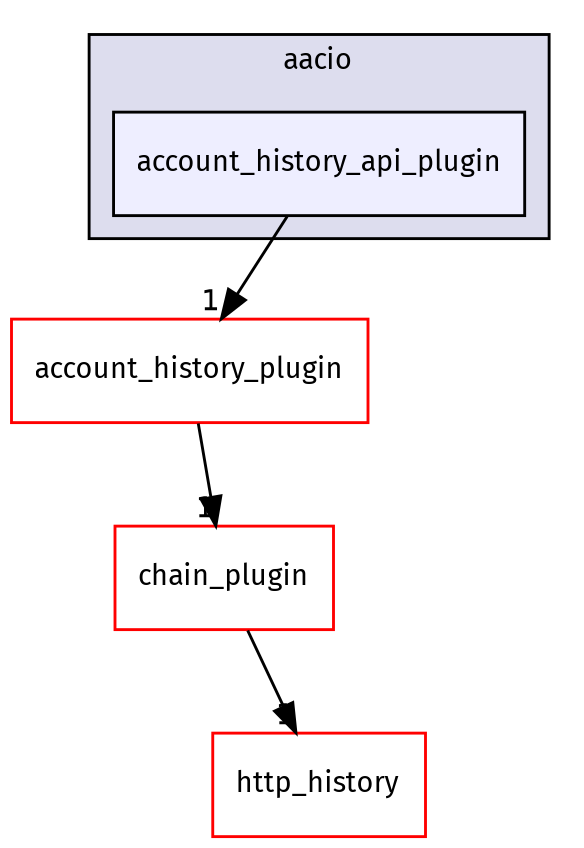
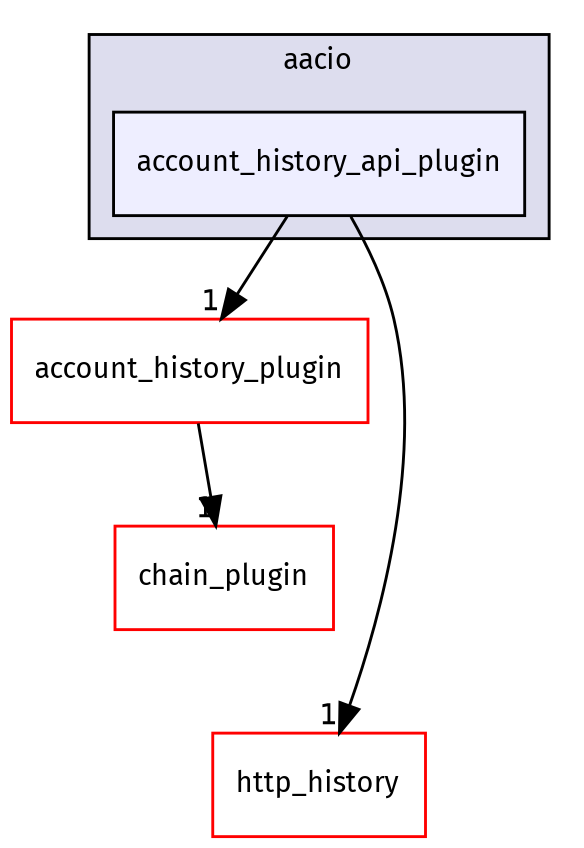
(266, 668) -> (403, 459)
